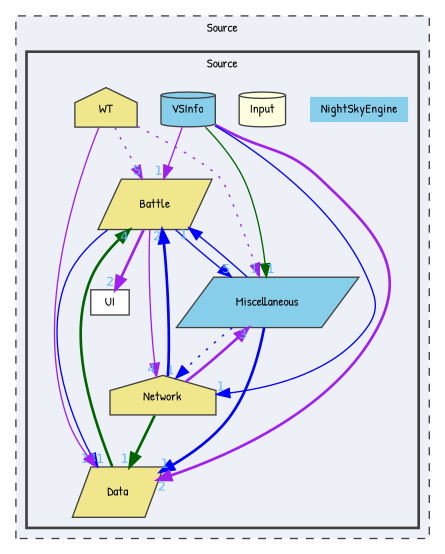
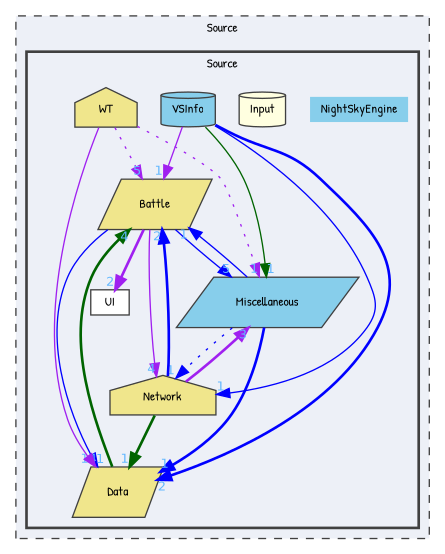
(384, 312) -> (384, 312)
